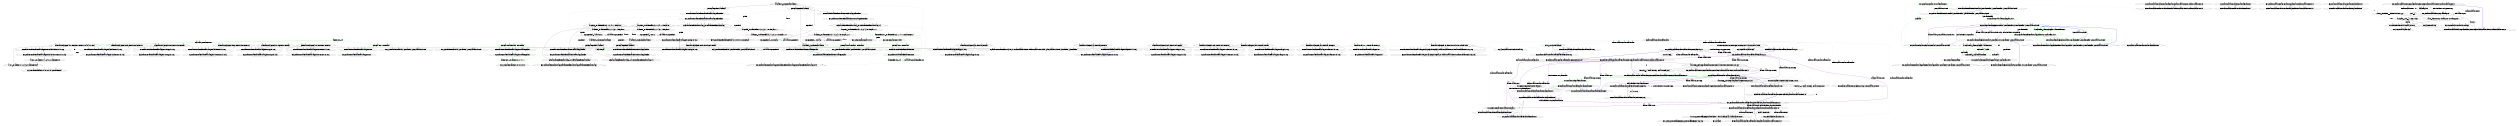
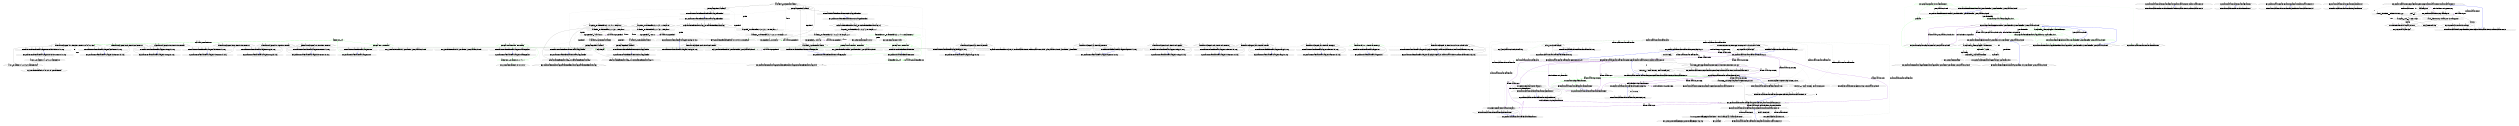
(1543, 82) -> (1537, 42)
